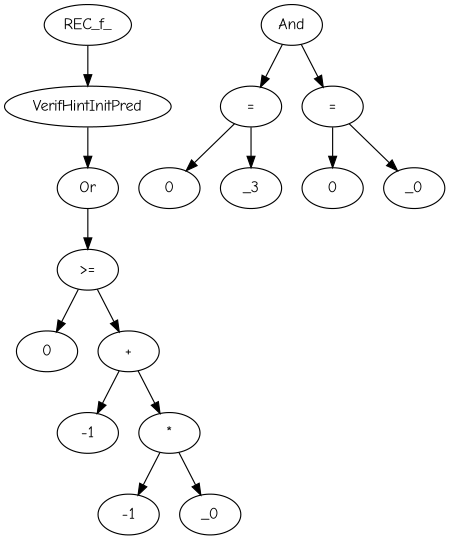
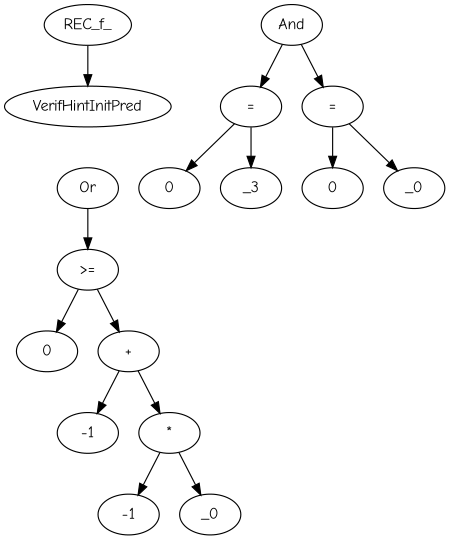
(88, 142) -> none
